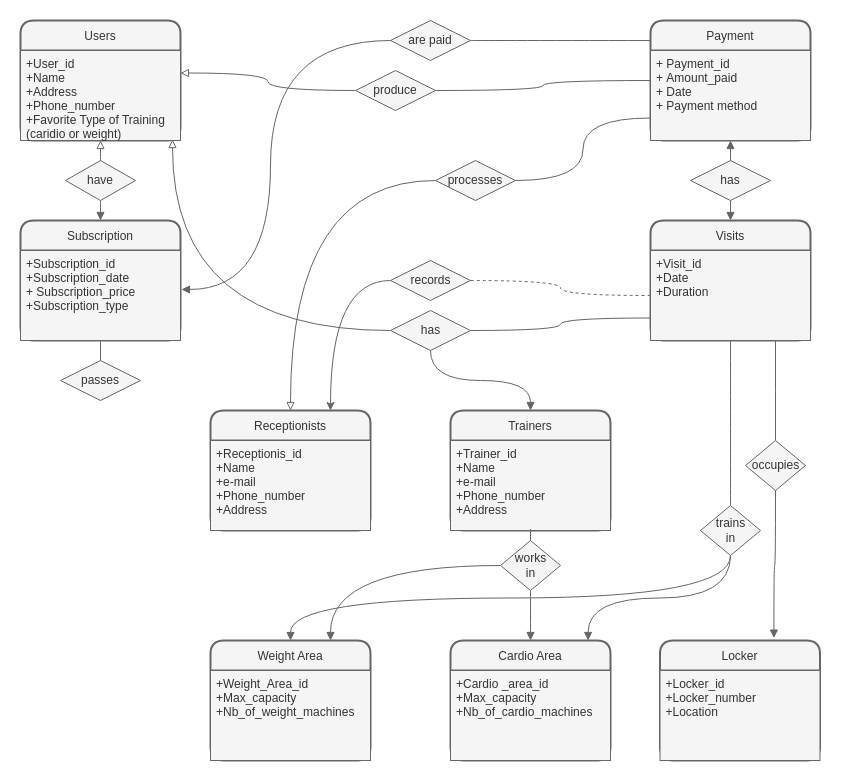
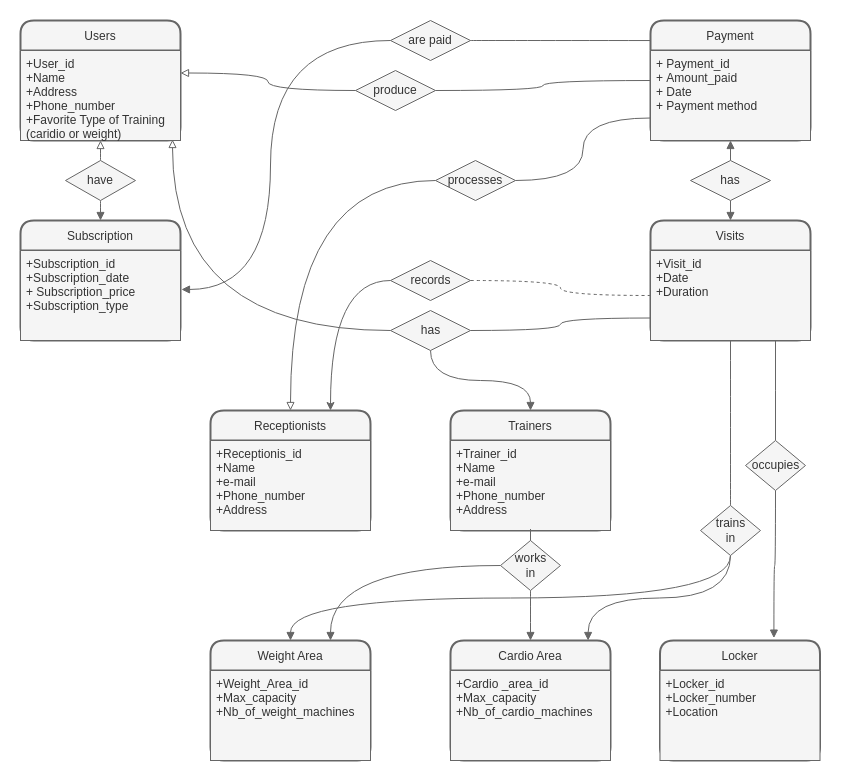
(101, 349) -> none
(101, 381) -> none
